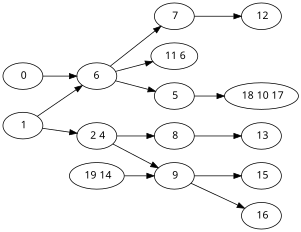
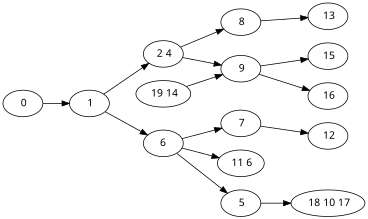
(56, 76) -> (53, 103)
